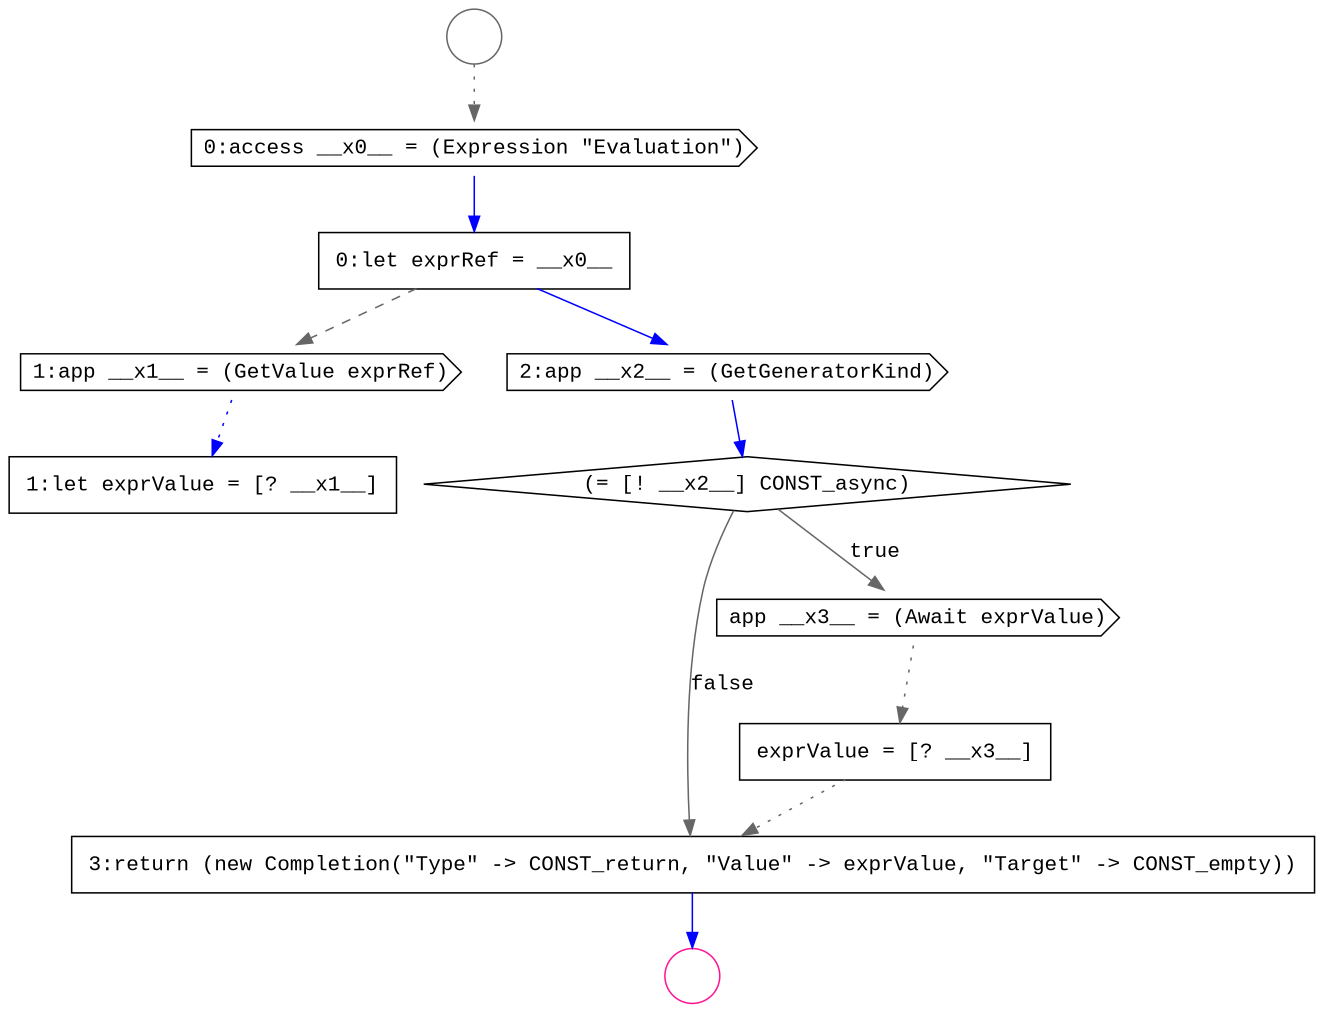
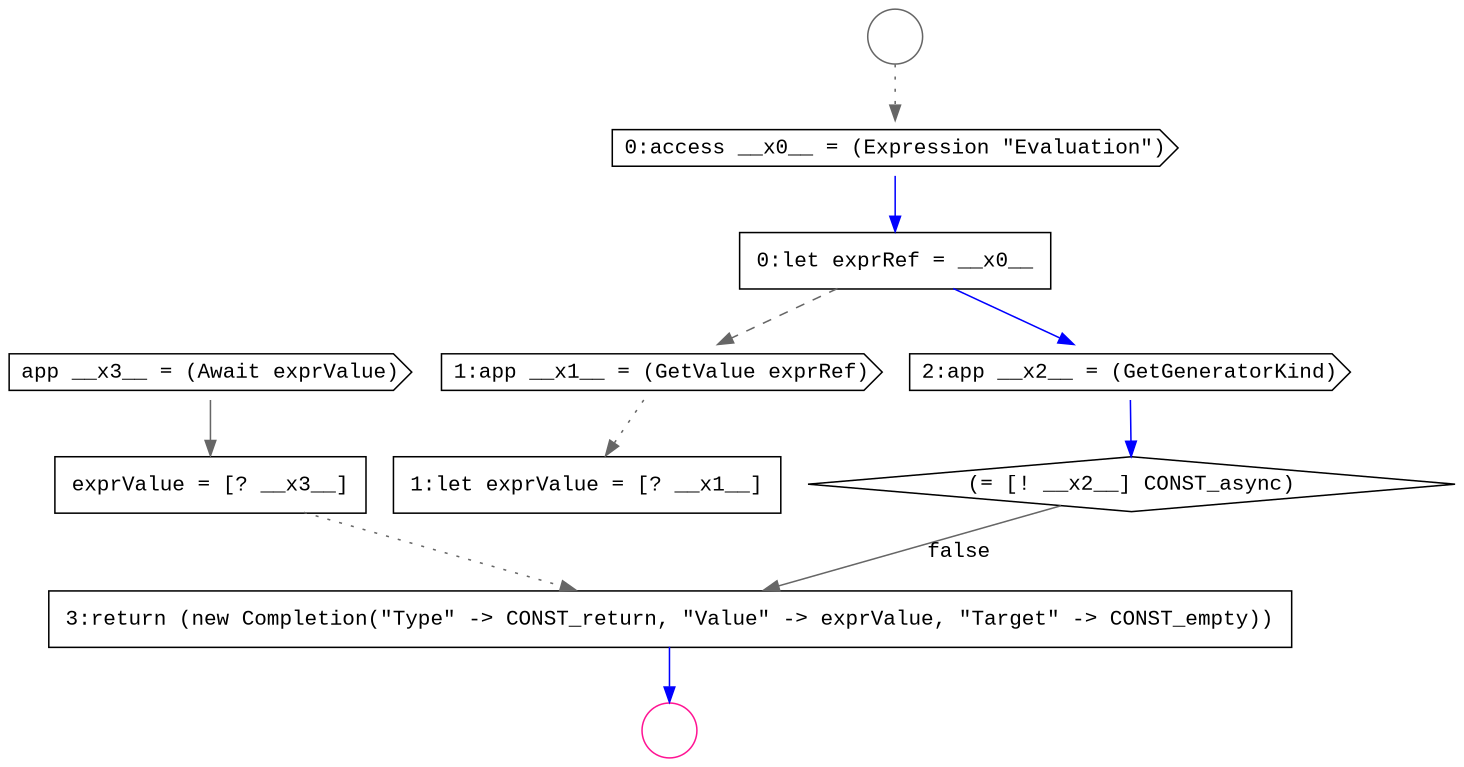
(225, 420) -> (629, 422)
(825, 545) -> none
(908, 676) -> (210, 420)
